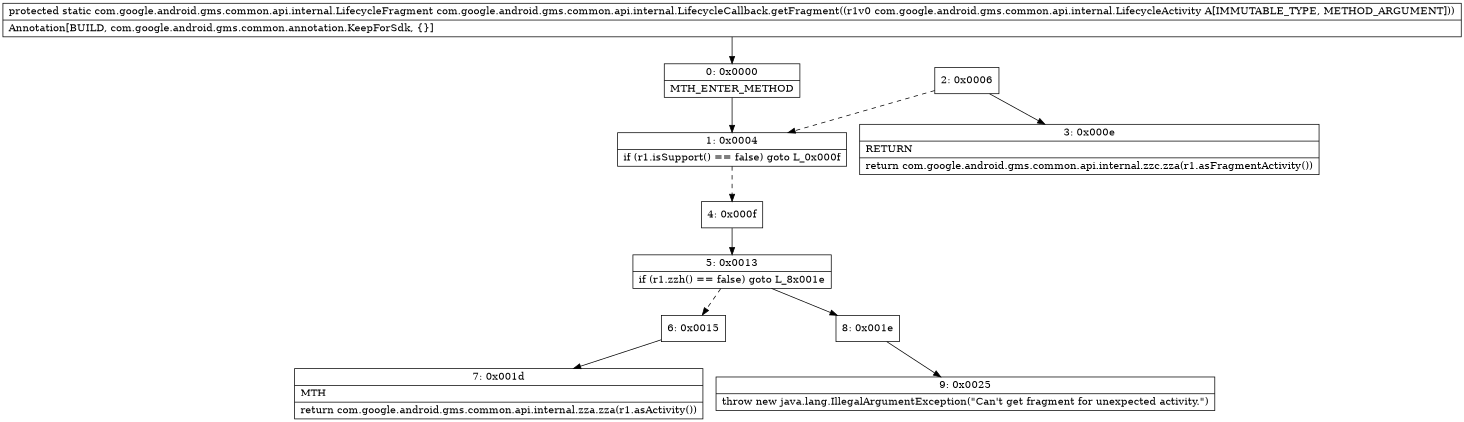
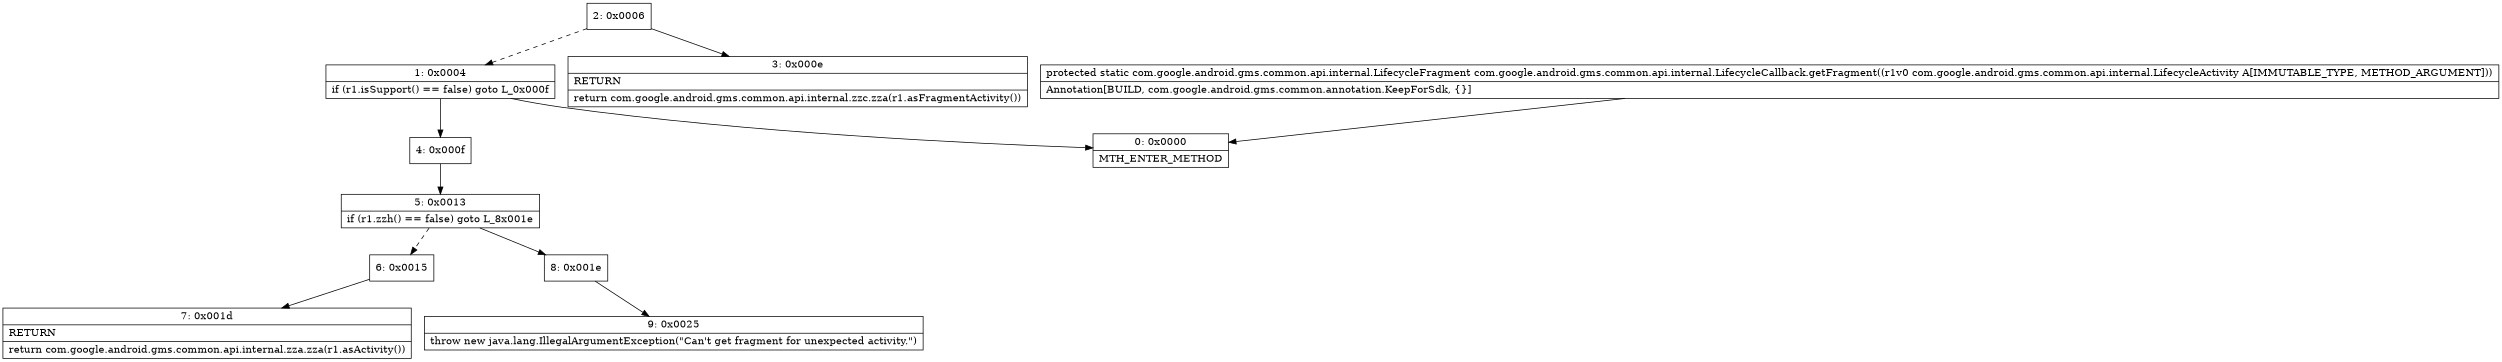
(732, 111) -> (797, 132)
(732, 180) -> (440, 114)
(314, 393) -> (32, 333)
